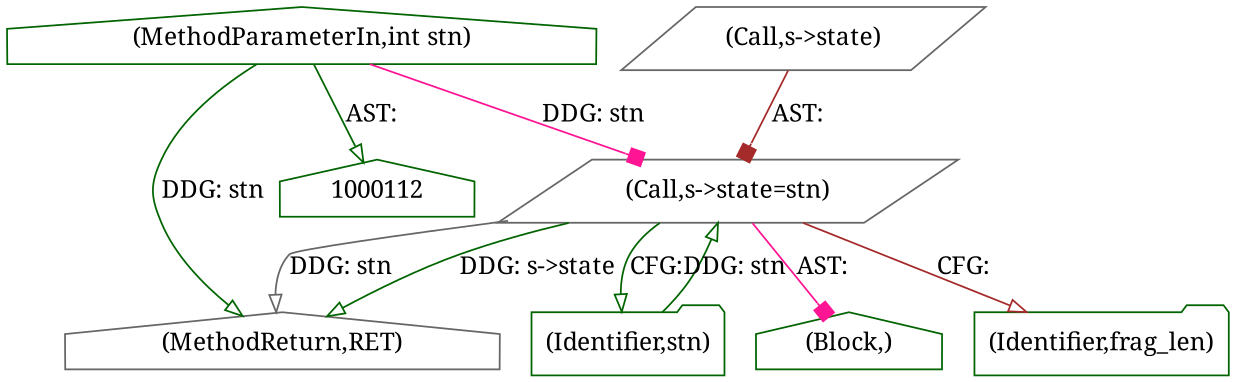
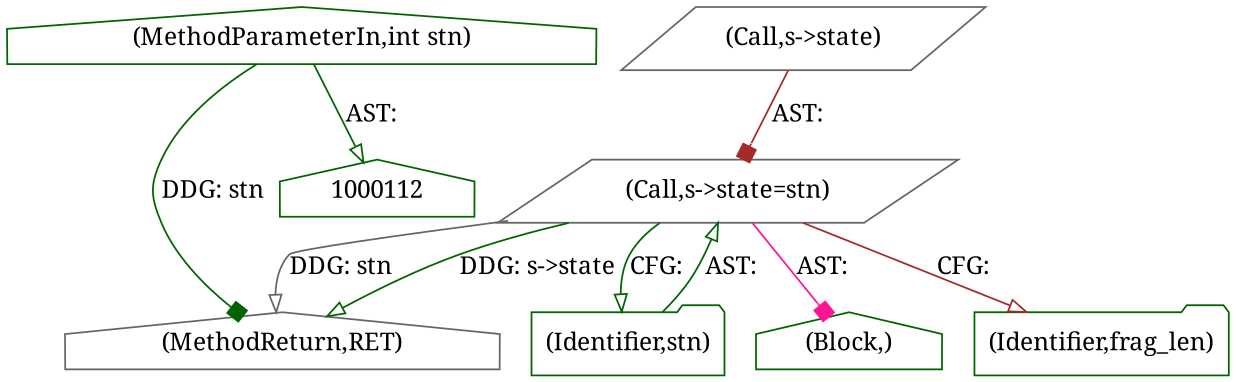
(498, 109) -> none
(155, 177) -> (155, 177)
(735, 268) -> (735, 268)
